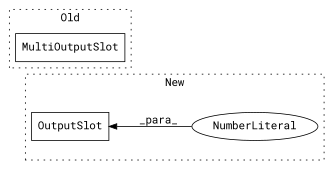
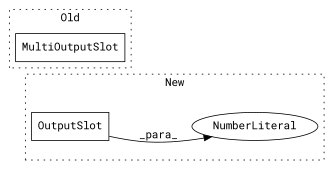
(154, 126) -> (156, 142)
